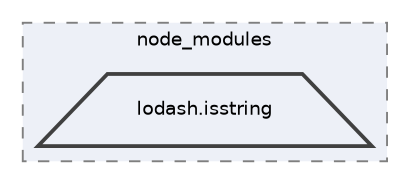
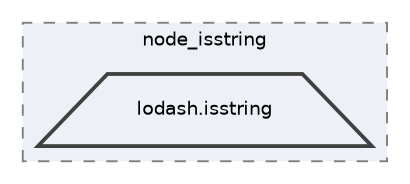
(205, 41) -> (205, 41)
